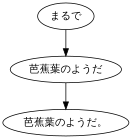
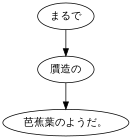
(66, 69) -> (66, 69)
